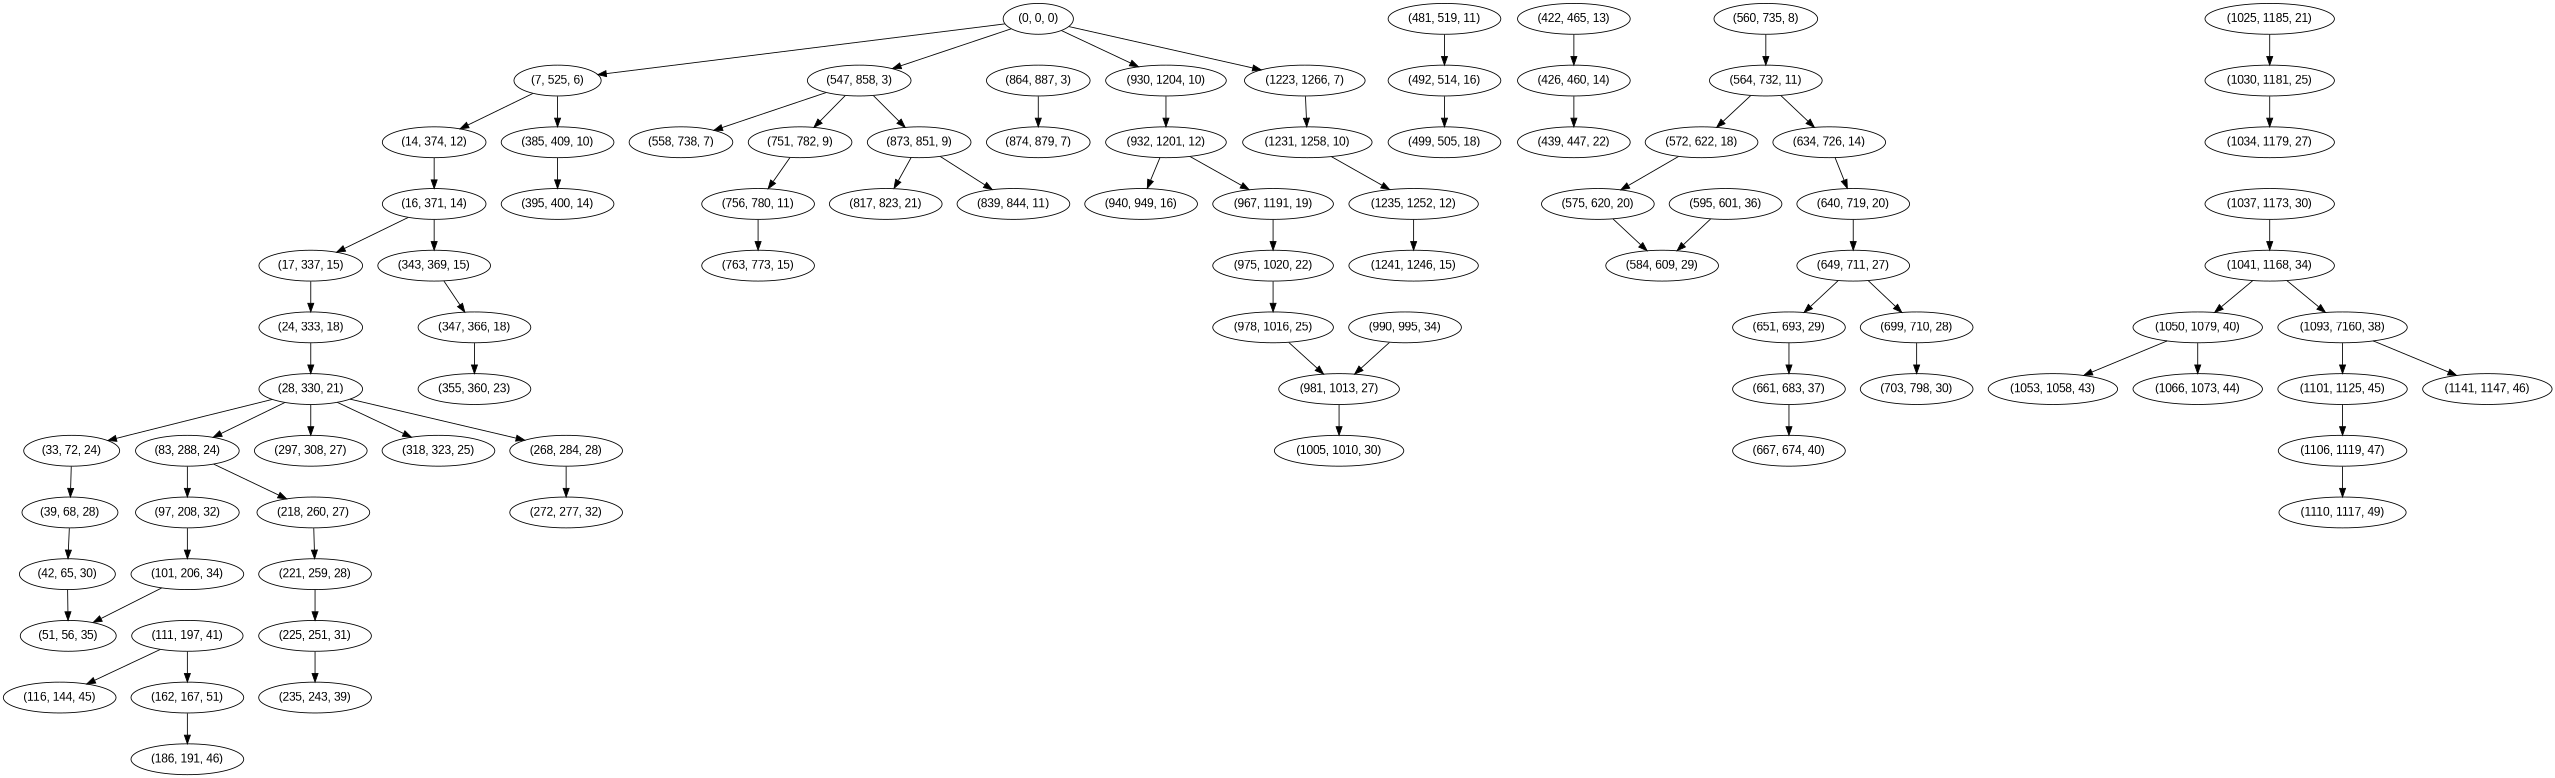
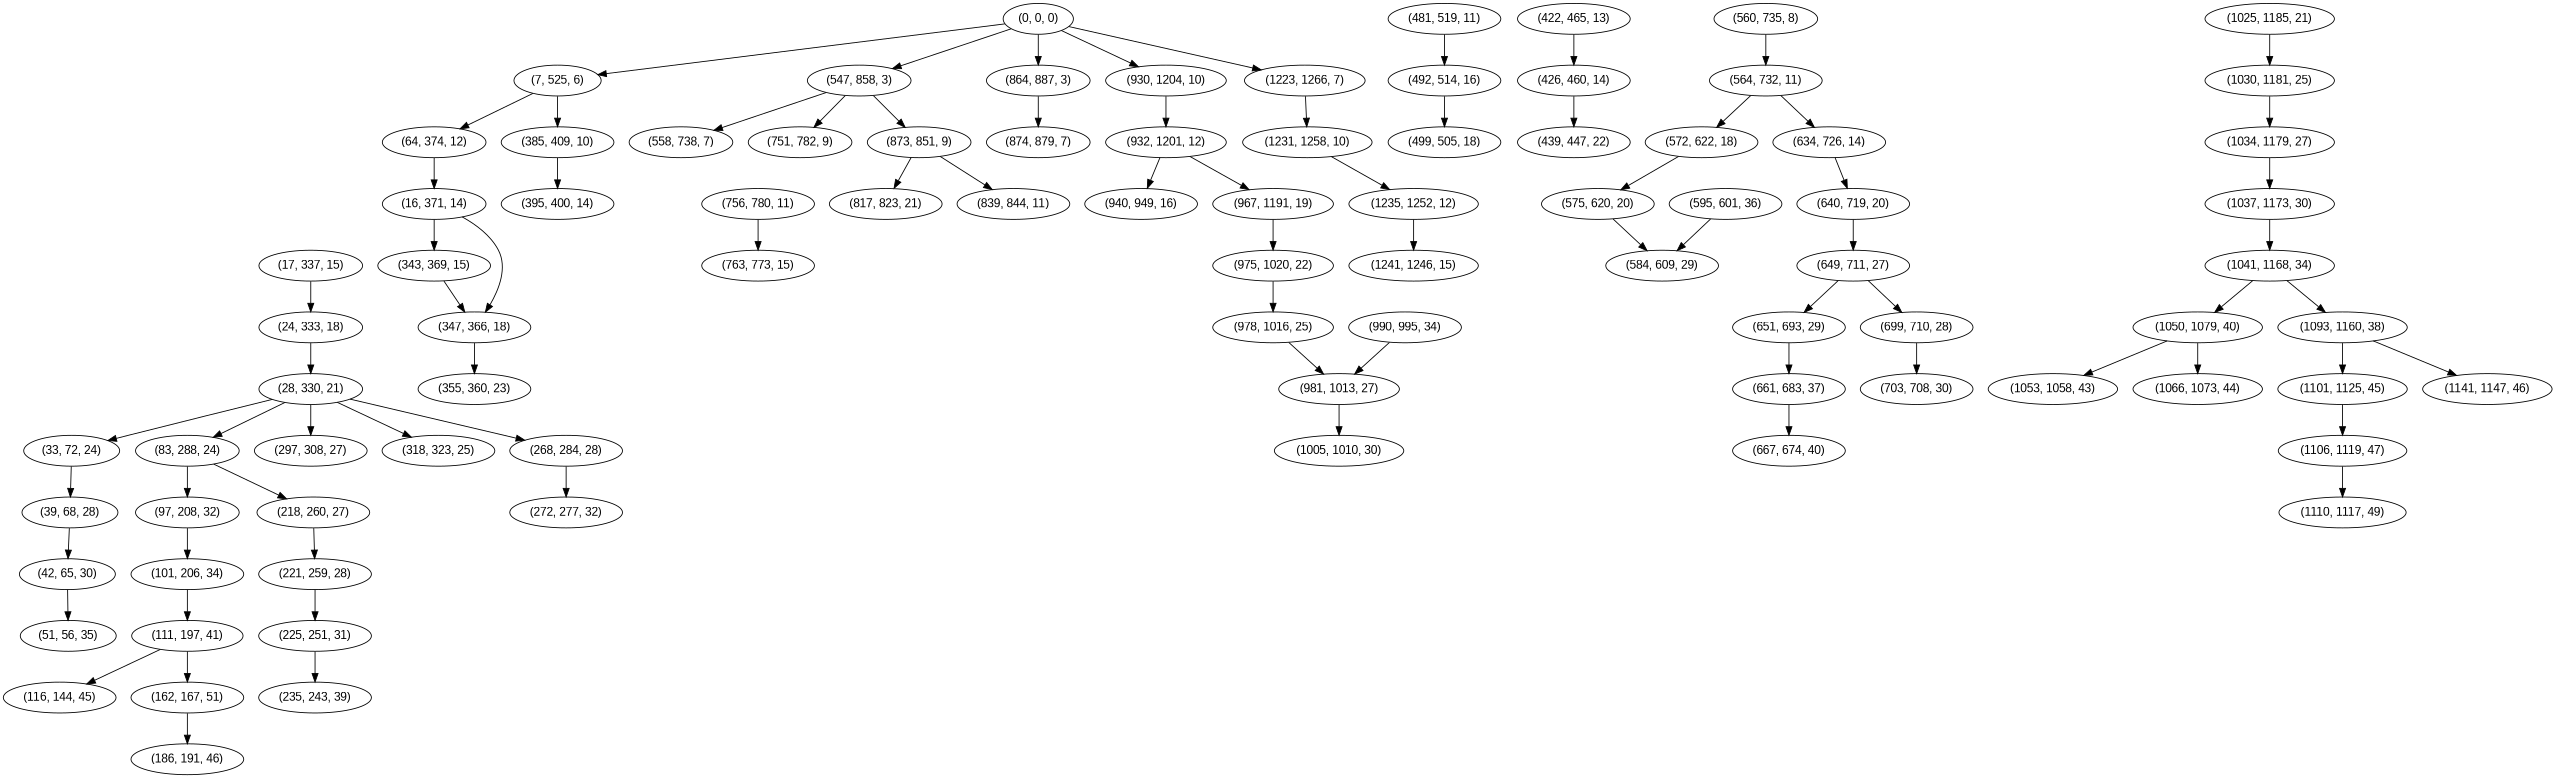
none -> (1038, 45)
(434, 142) -> (434, 142)
none -> (2270, 169)
(782, 170) -> none
(376, 233) -> (500, 254)
(2343, 327) -> (2343, 327)
(1917, 389) -> (1917, 389)
(131, 603) -> (187, 601)
